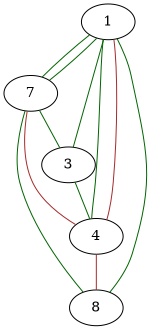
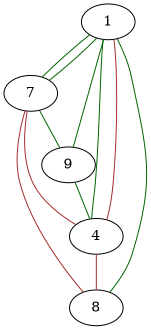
(69, 165) -> (69, 165)
(29, 208) -> (29, 208)
